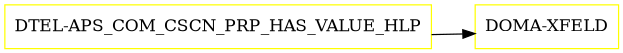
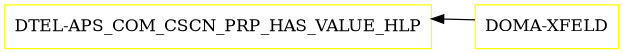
(447, 34) -> (459, 19)
